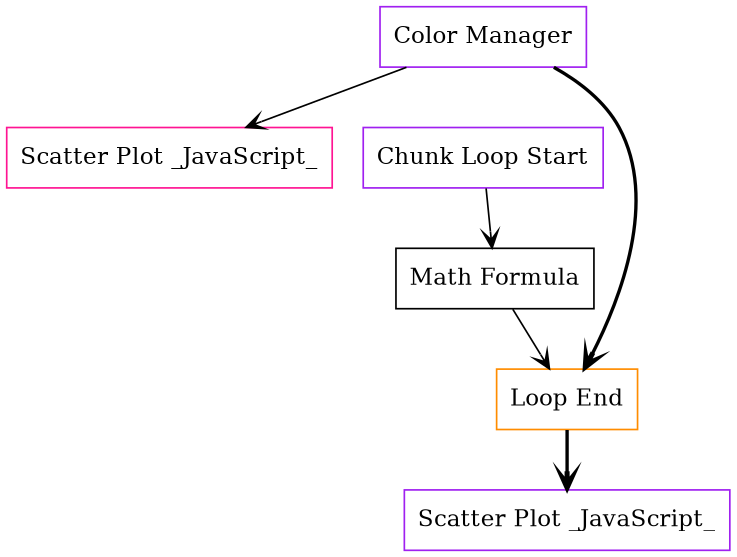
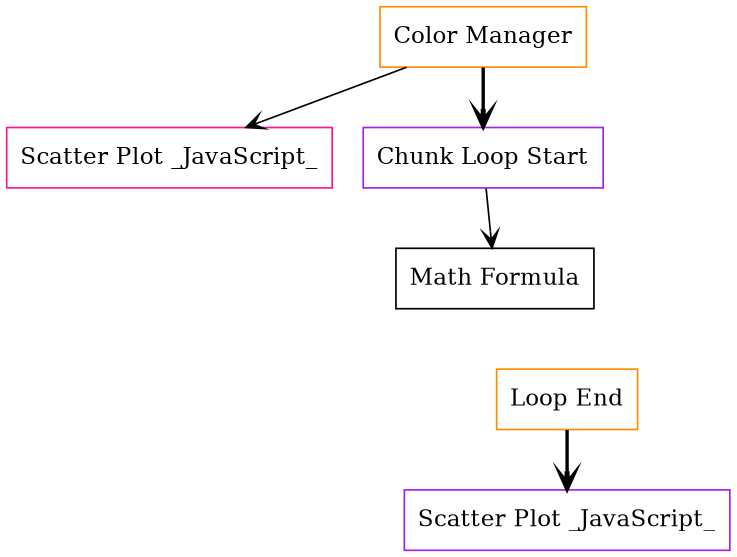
(483, 37) -> (483, 37)
(635, 198) -> (483, 89)
(527, 332) -> none
